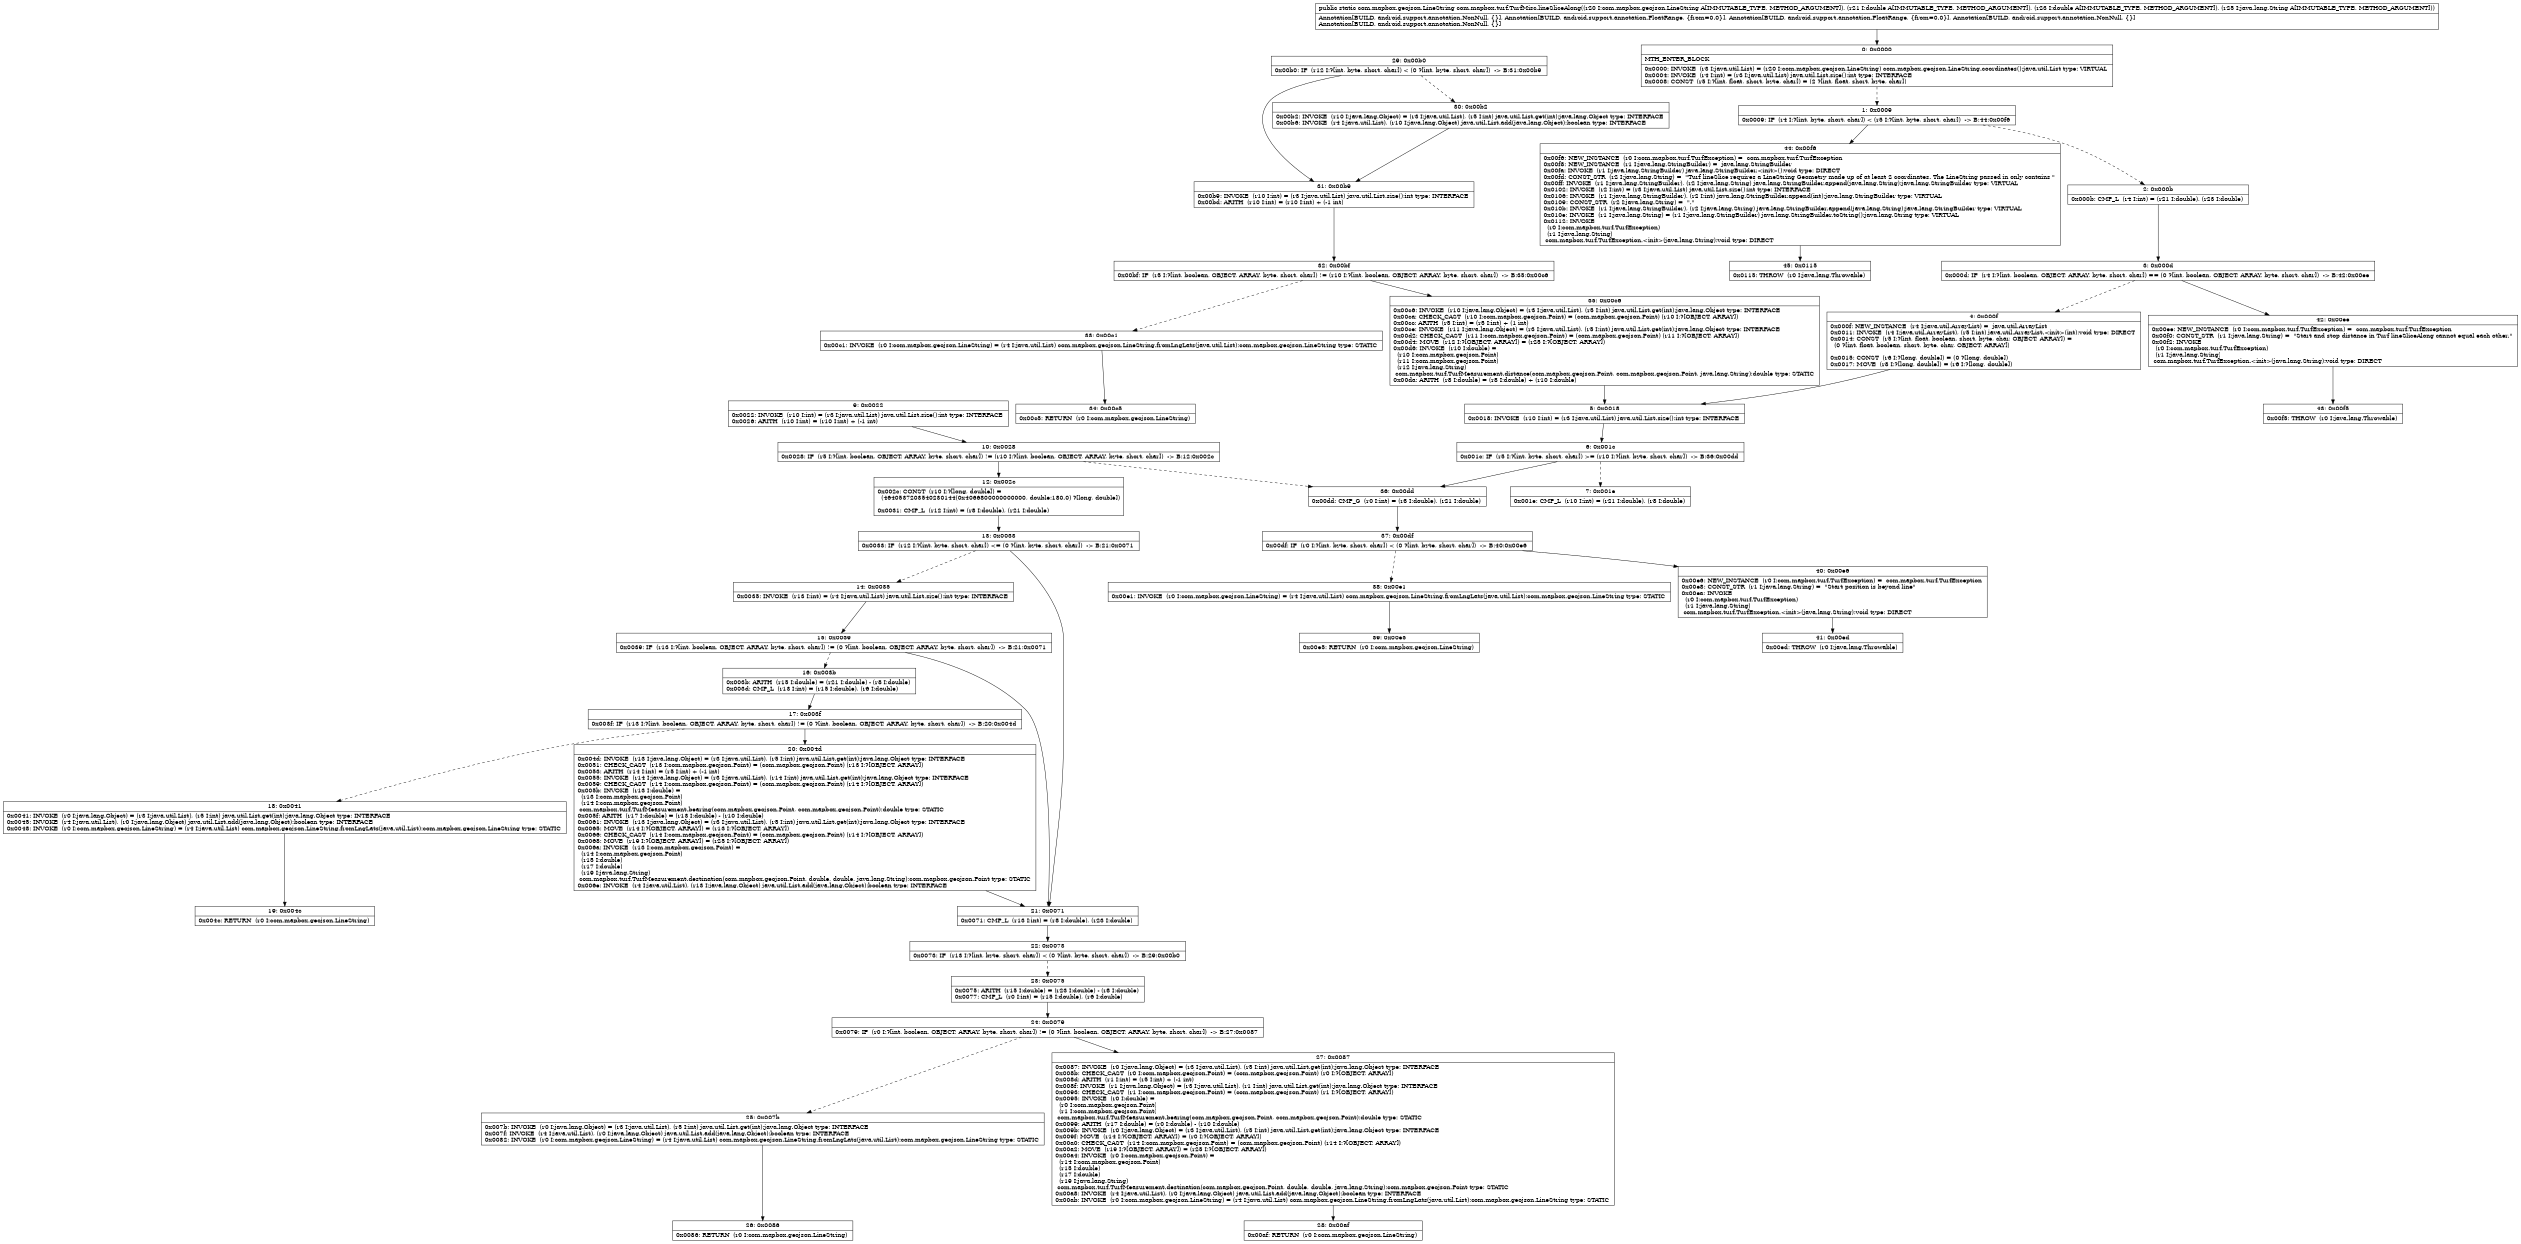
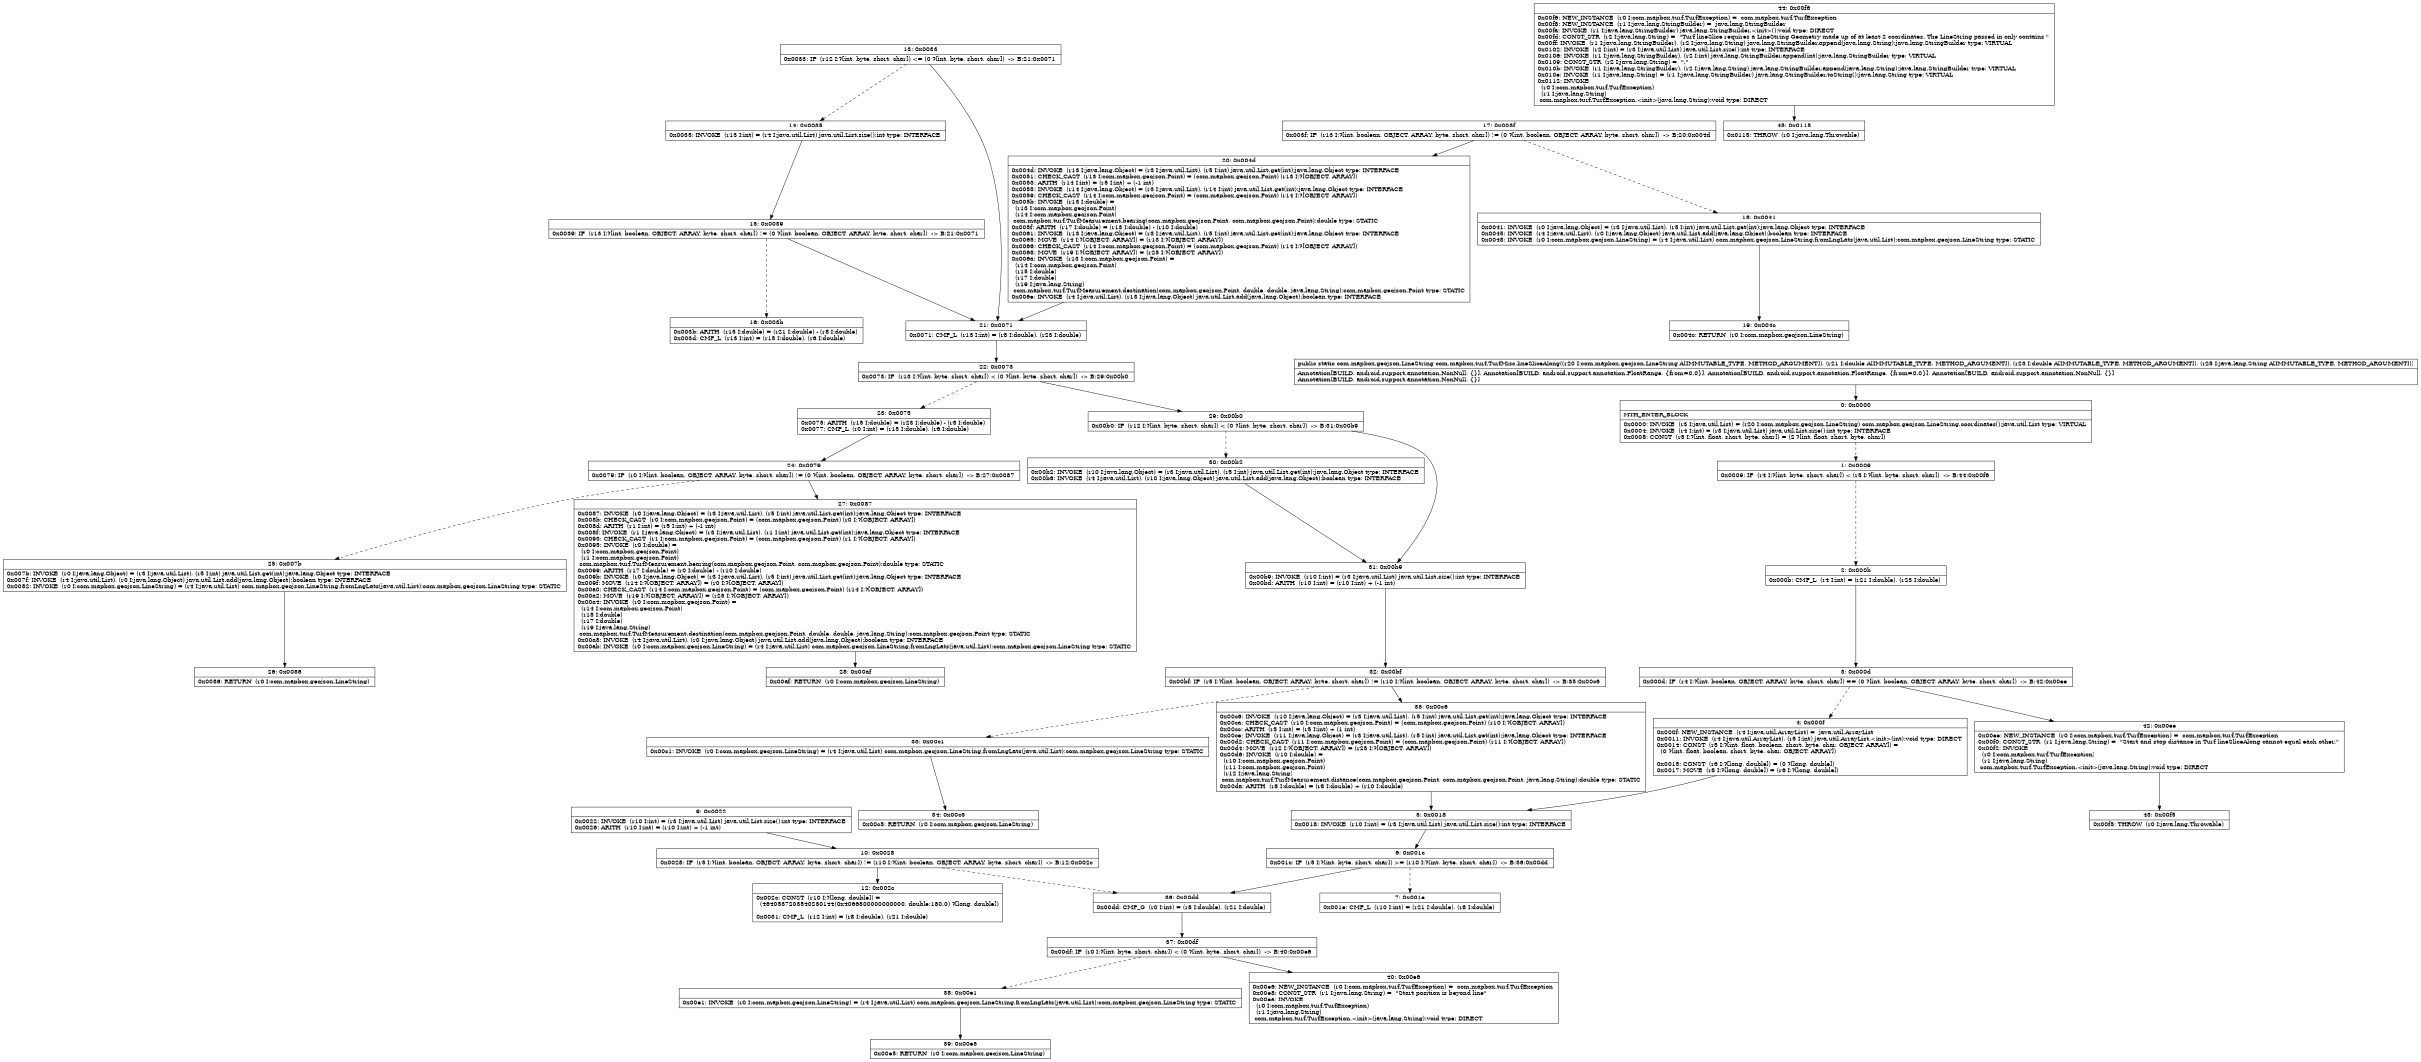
(1860, 133) -> none
none -> (1109, 396)
(999, 521) -> none
(1833, 643) -> none
(812, 700) -> none
